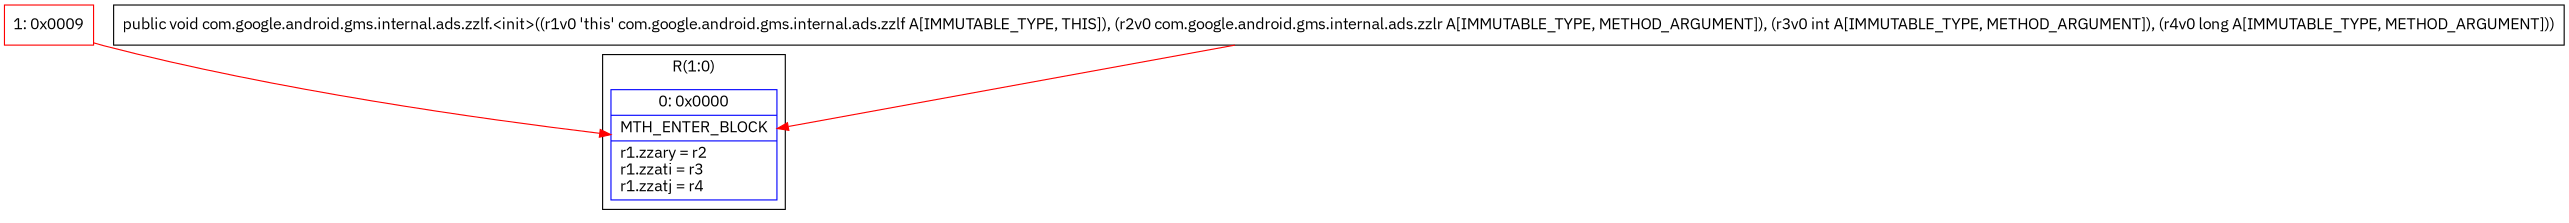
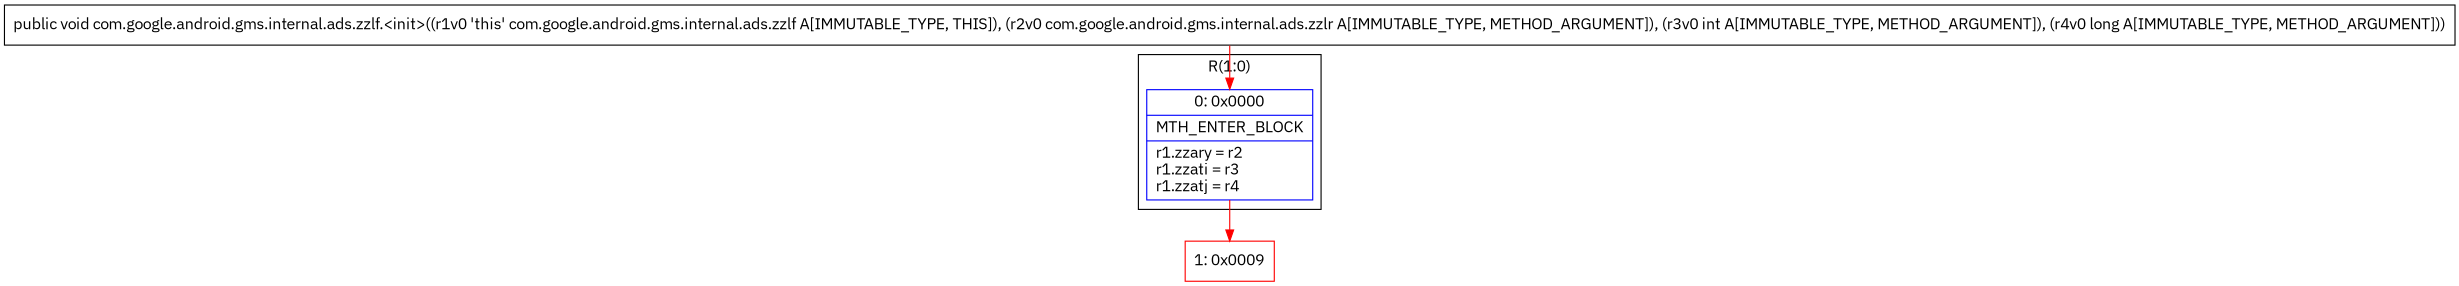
(345, 96) -> (1230, 216)
